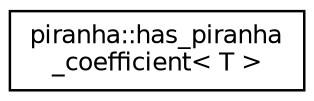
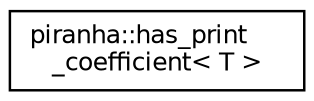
(157, 51) -> (157, 51)
